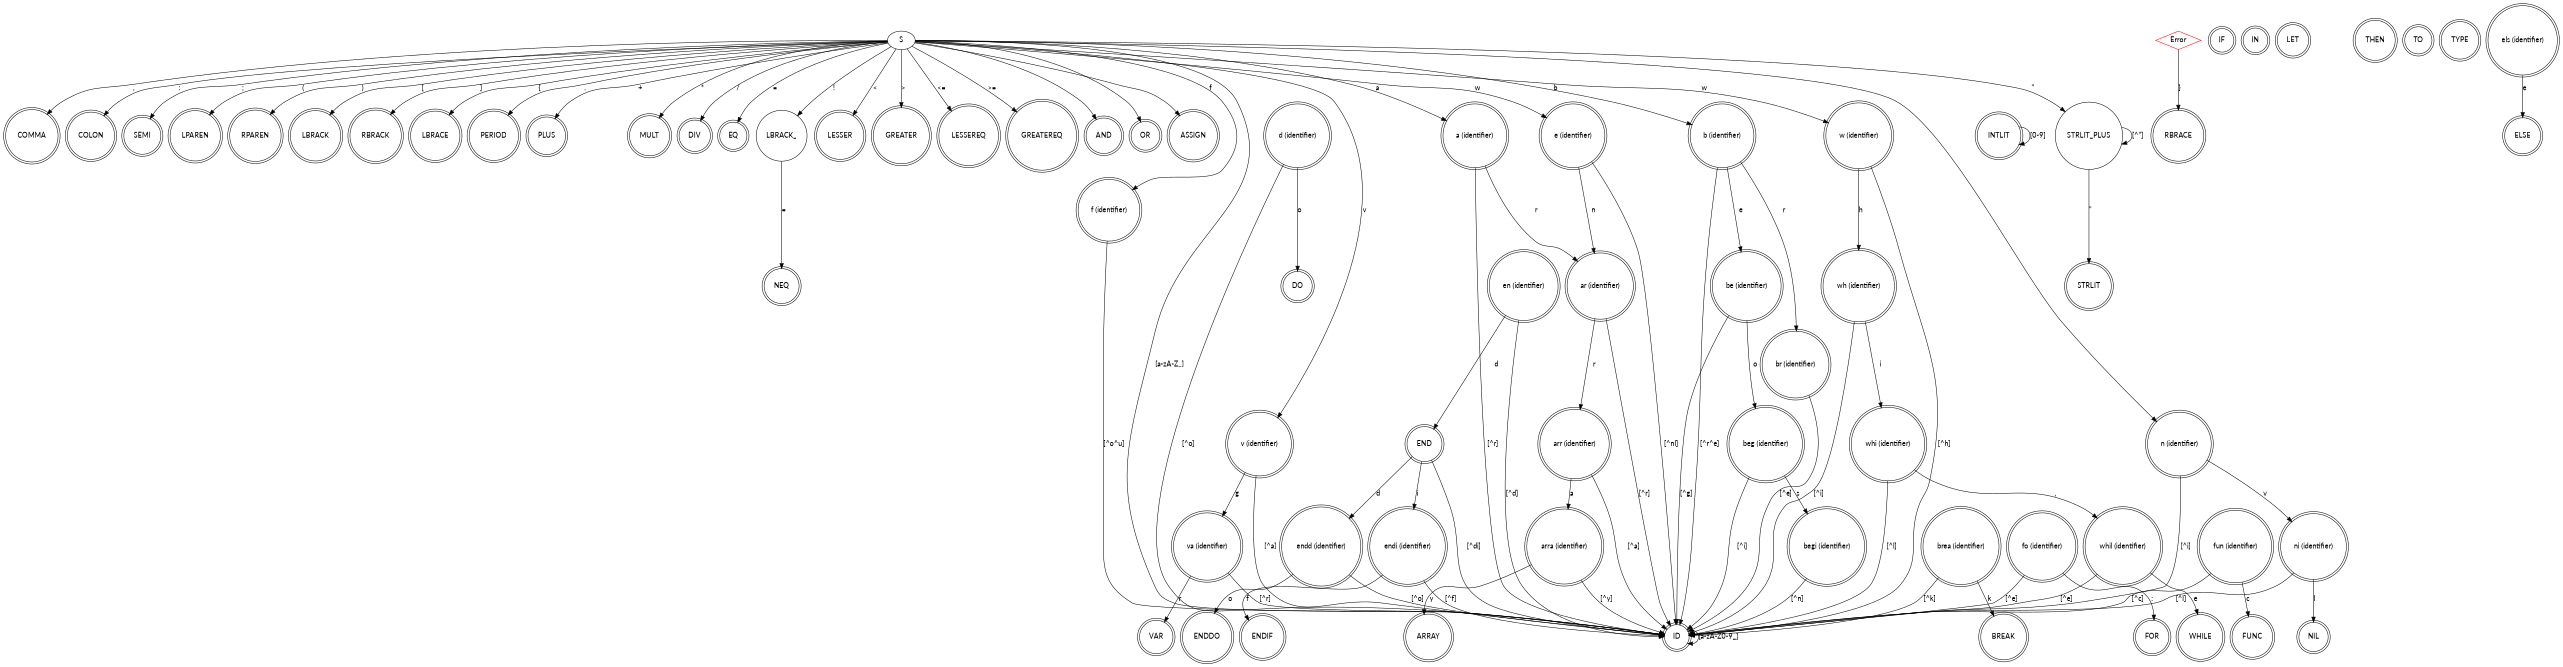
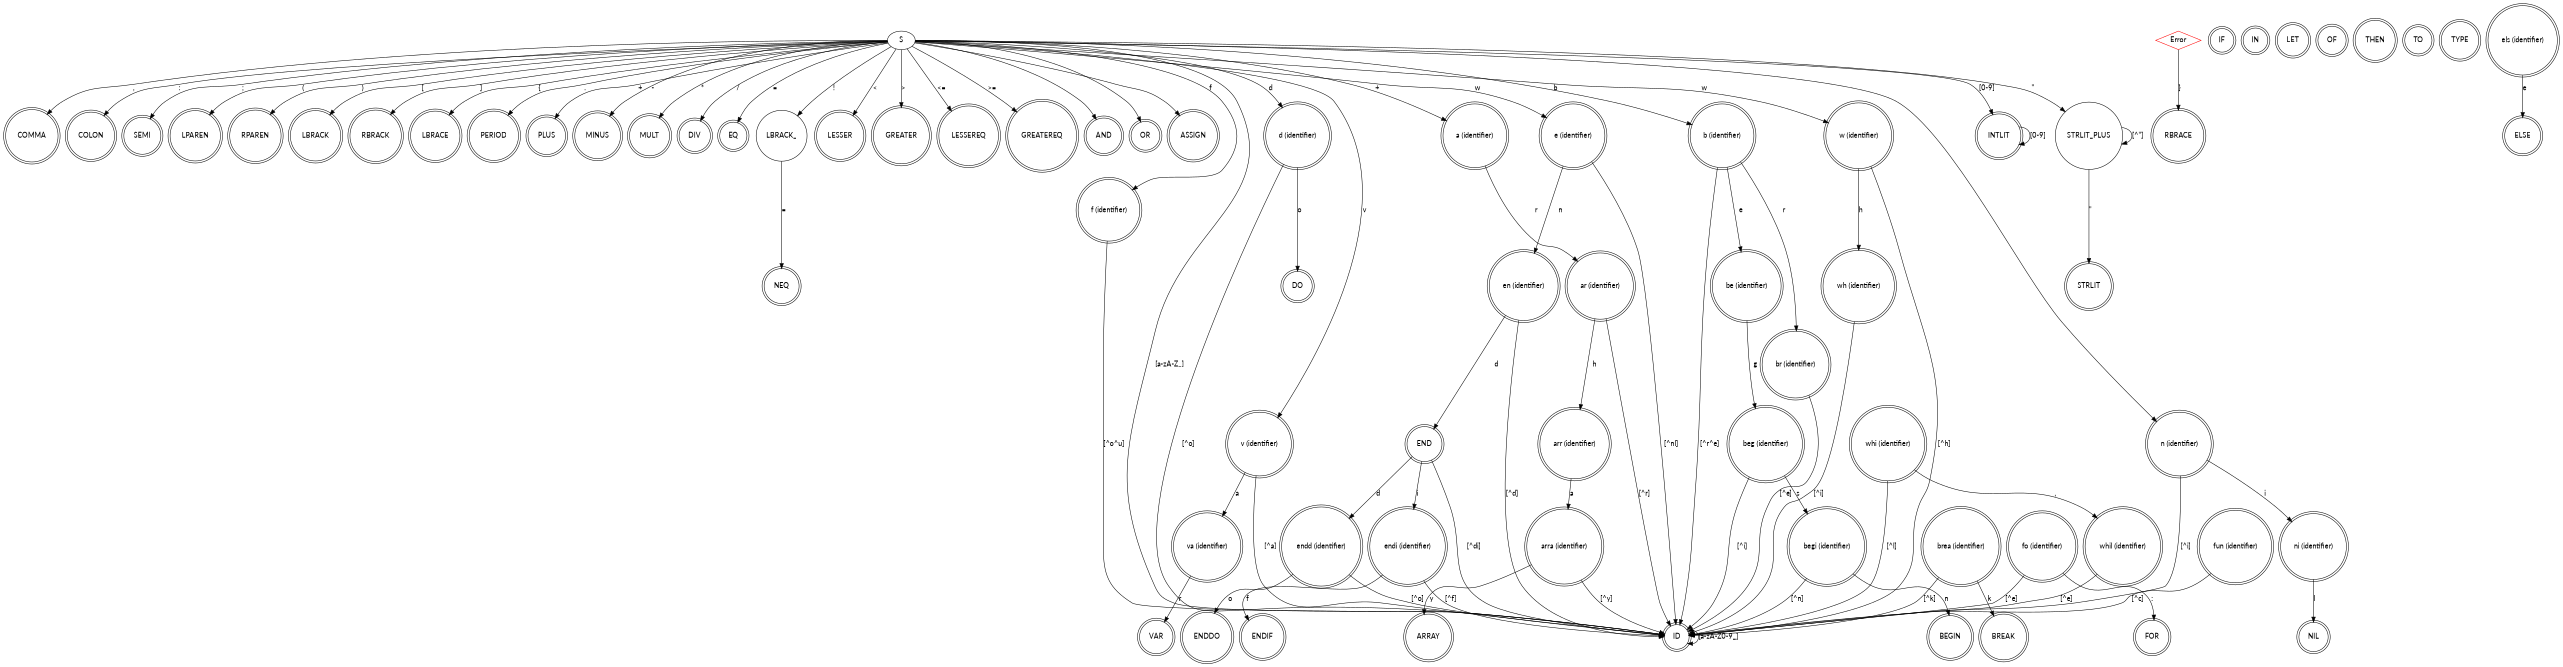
none -> (2332, 40)
none -> (1103, 52)
none -> (1460, 52)
(1377, 88) -> (1377, 88)
none -> (598, 136)
(1586, 208) -> (1550, 207)
(1873, 362) -> none
(1595, 365) -> (1595, 365)
(1755, 365) -> (1755, 365)
(1485, 460) -> none
(1682, 463) -> none
(1237, 494) -> (1237, 494)
(2265, 494) -> (2265, 494)
(1617, 556) -> none
(2119, 607) -> none
(1438, 612) -> none
none -> (1950, 637)
(2200, 637) -> none
(2252, 637) -> none
